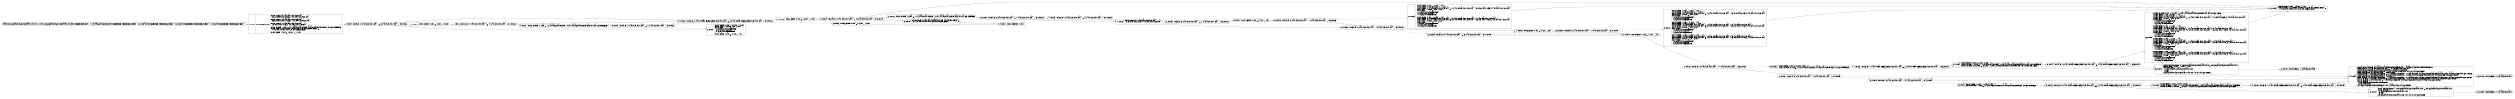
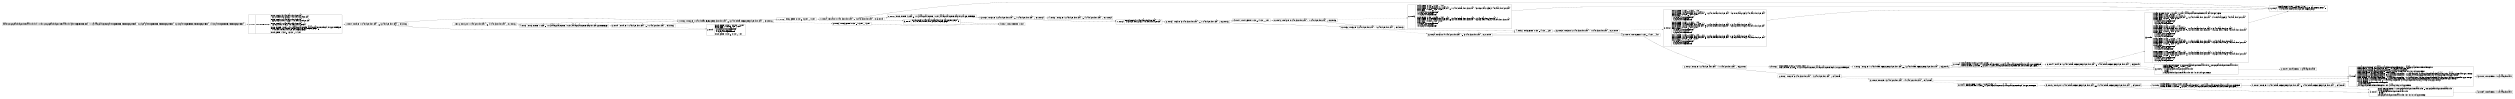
(430, 24) -> none
(1251, 27) -> (1285, 25)
